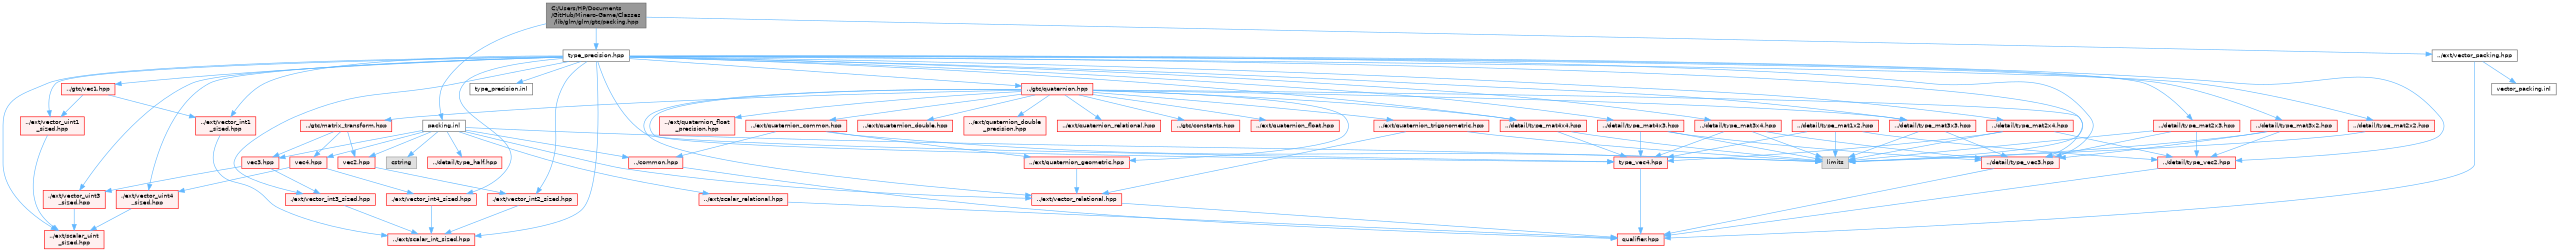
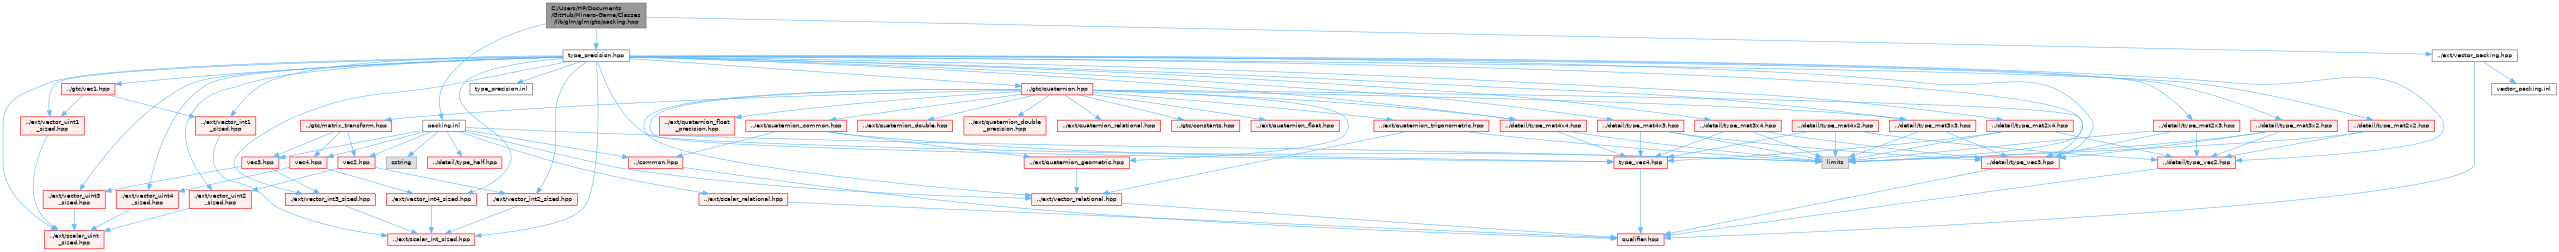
(1835, 126) -> (1835, 126)
none -> (2297, 144)
none -> (220, 200)
